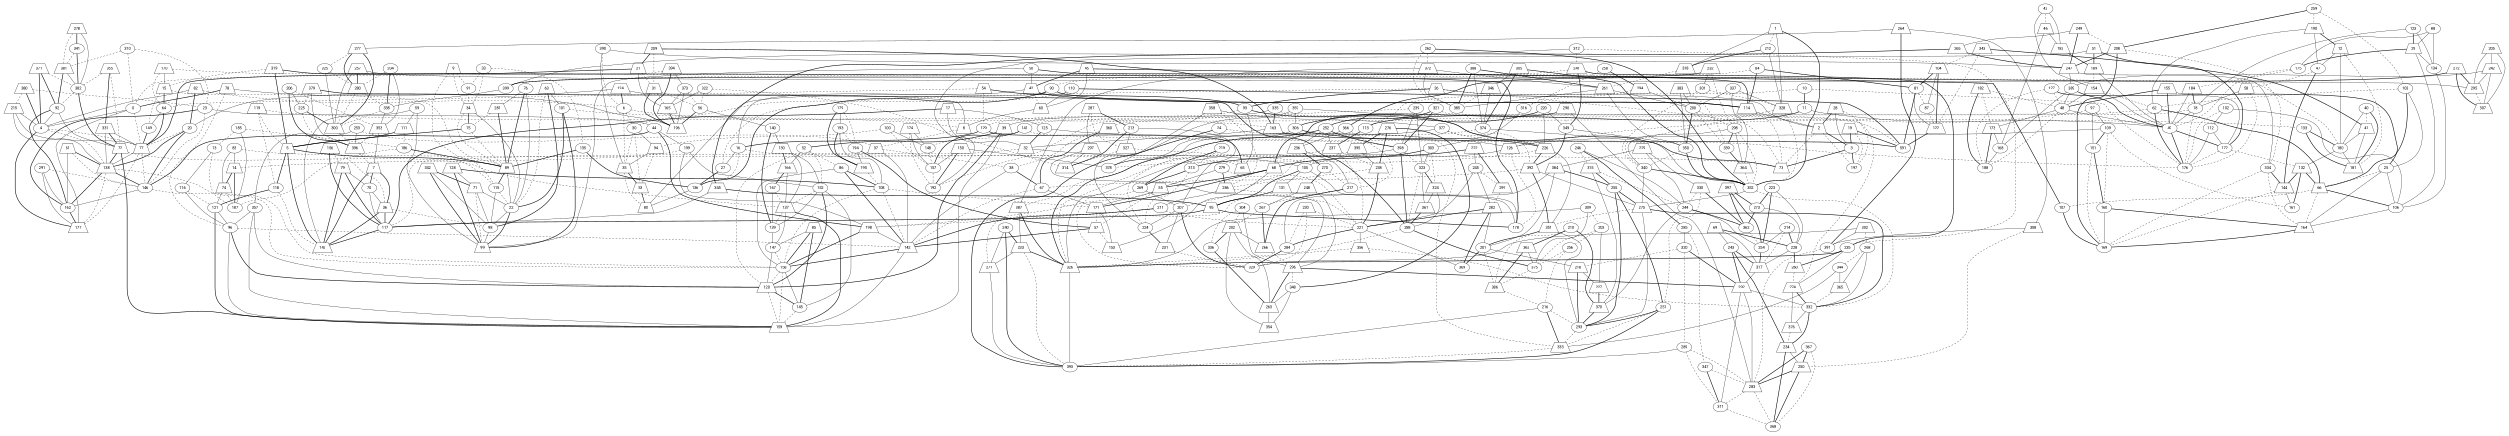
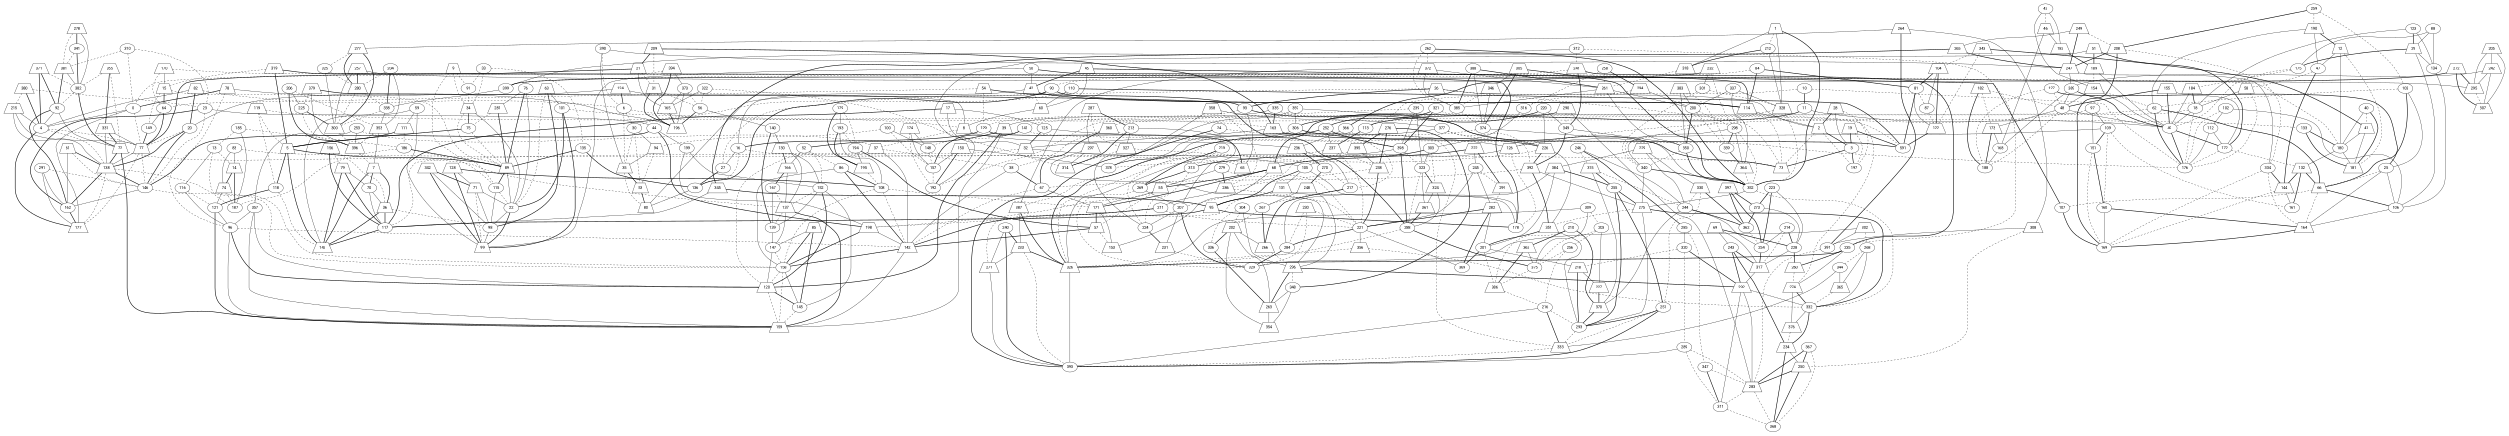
(1312, 138) -> (1130, 142)
(406, 162) -> (224, 158)
(1096, 219) -> (1096, 219)
